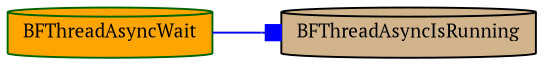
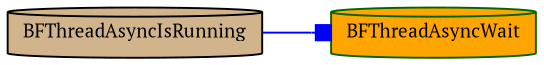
(237, 33) -> (287, 33)
